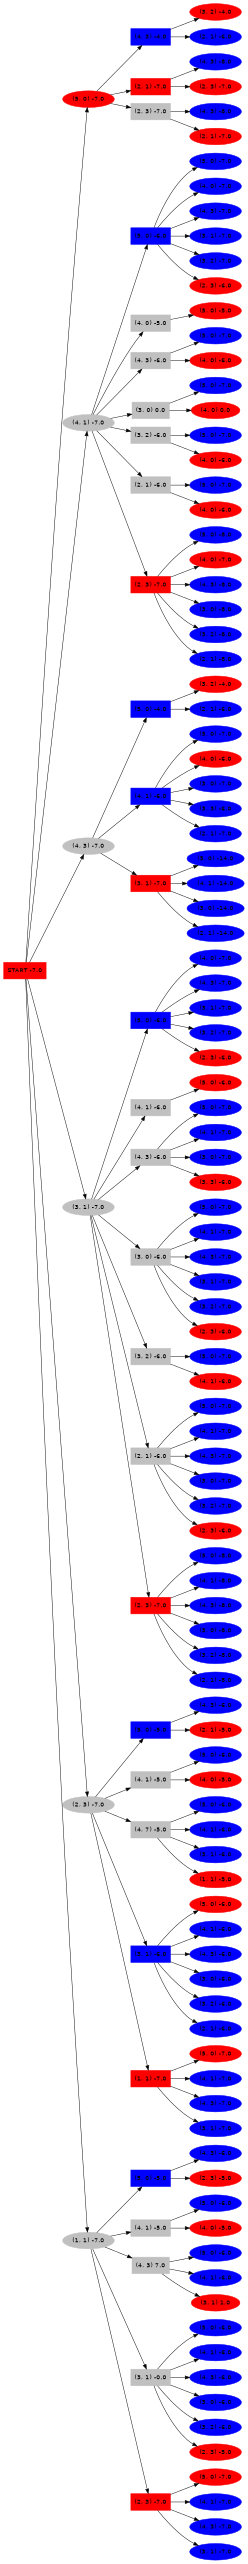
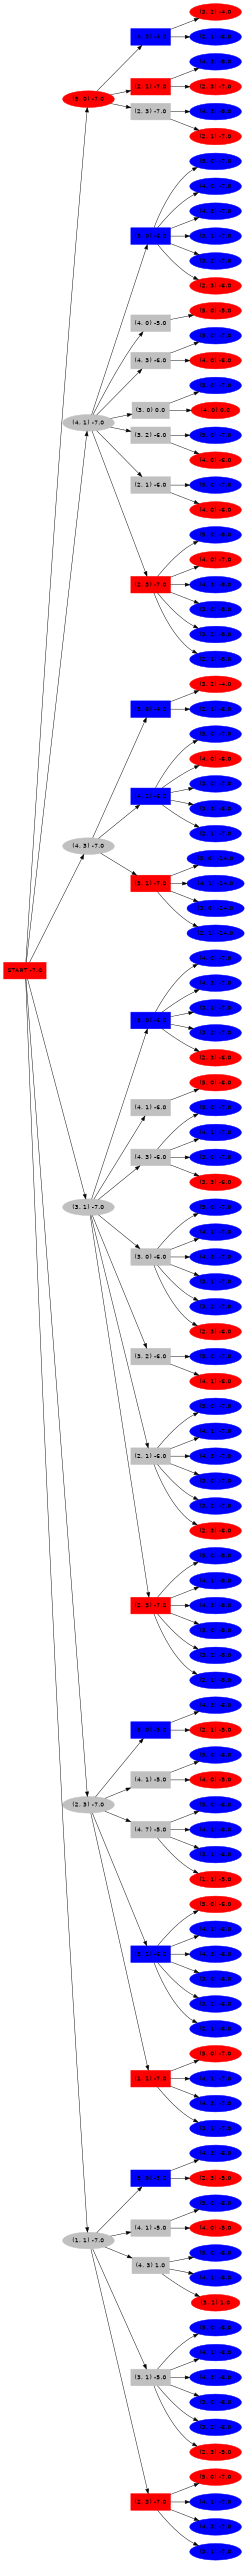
(151, 2265) -> (151, 2265)
(151, 2377) -> (151, 2377)
